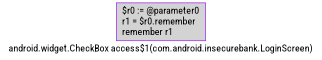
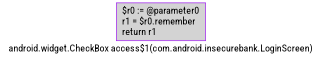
(161, 22) -> (161, 22)
